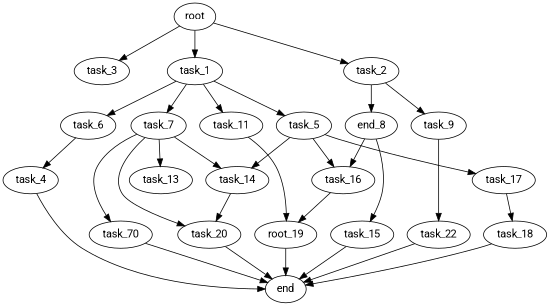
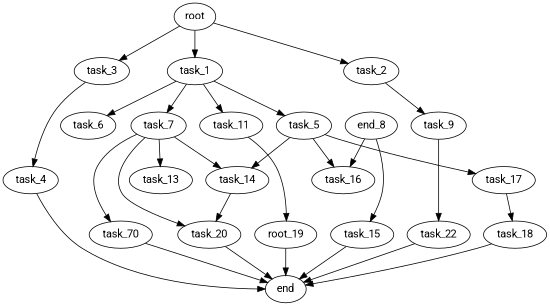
(371, 95) -> none
(62, 150) -> (52, 115)
(317, 205) -> none
